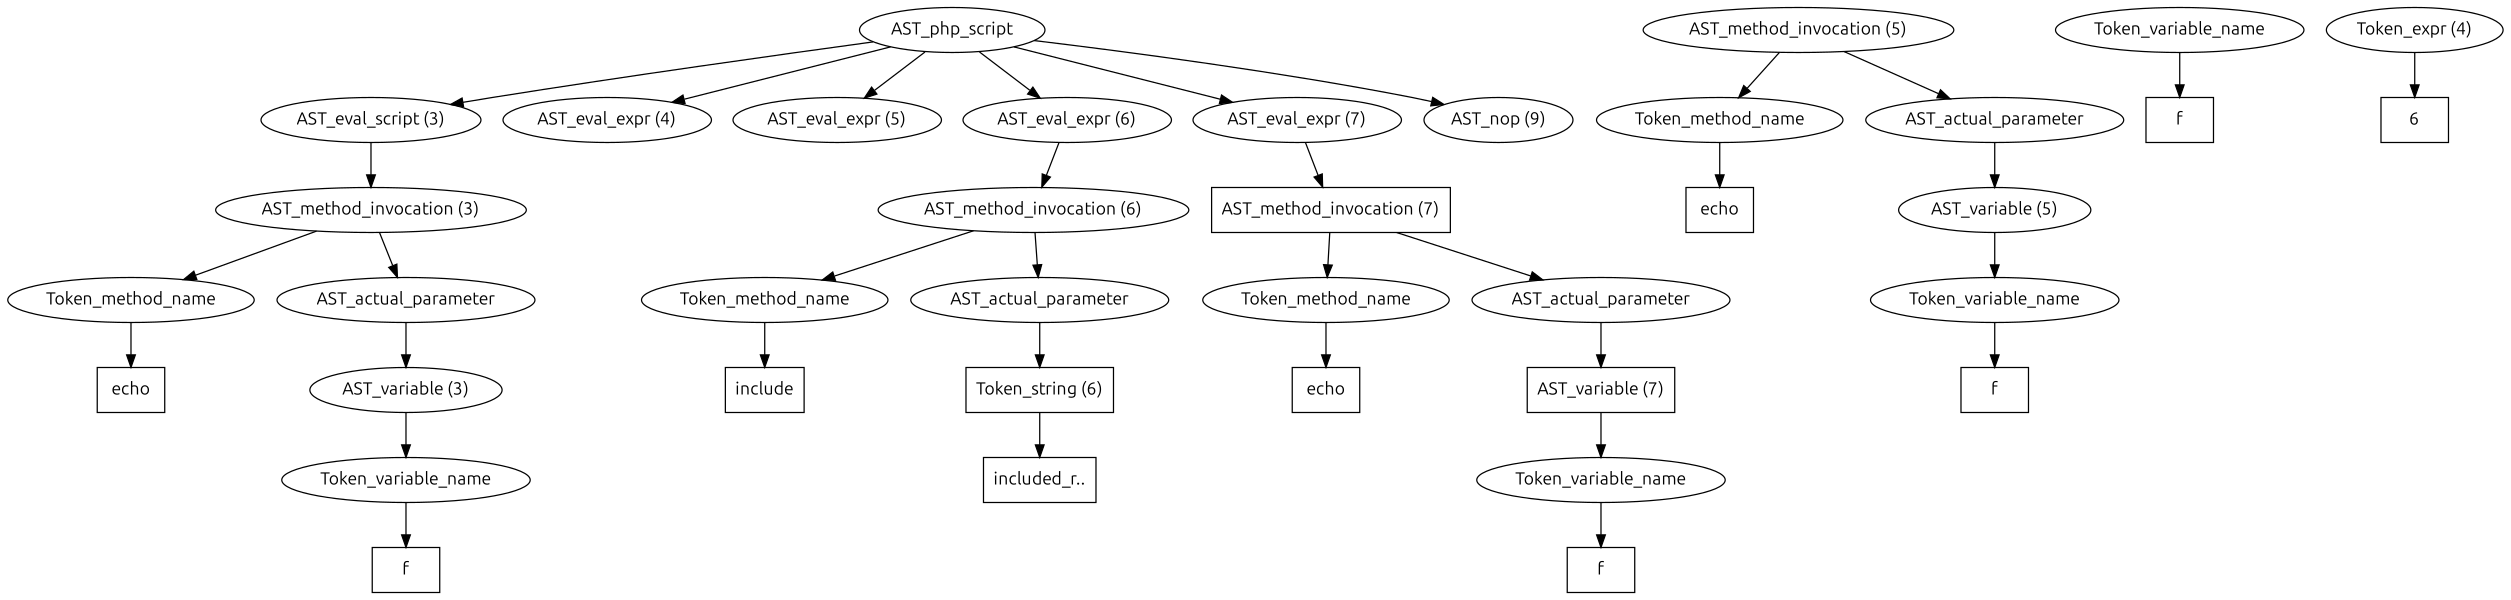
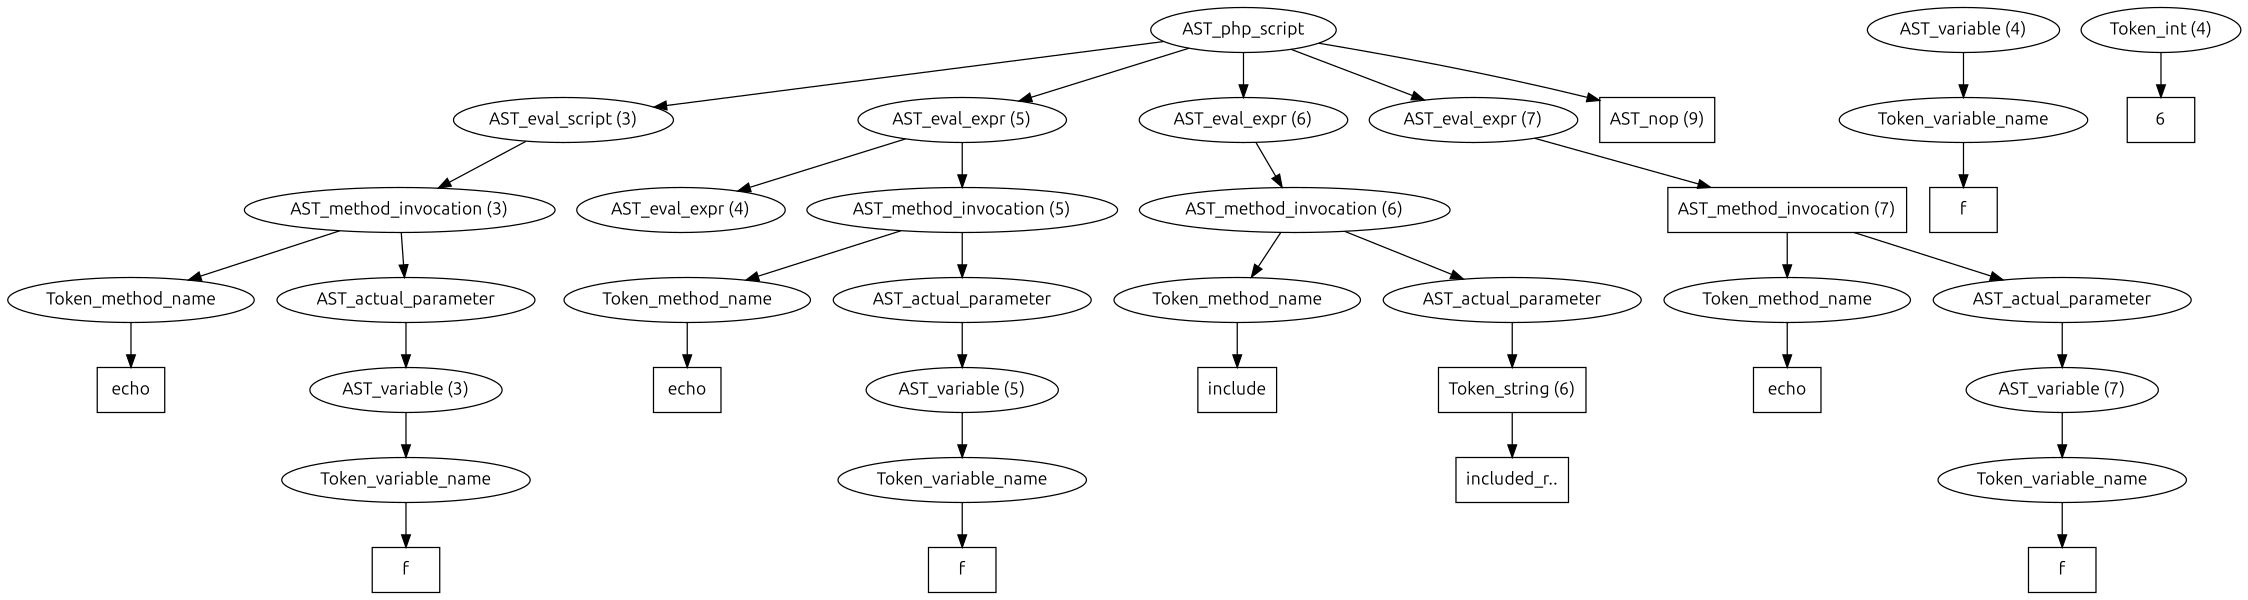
none -> (1964, 30)
(2415, 30) -> (2161, 30)
(787, 73) -> (828, 163)
(1498, 120) -> (1657, 120)
none -> (962, 159)
(1601, 390) -> (2062, 390)
